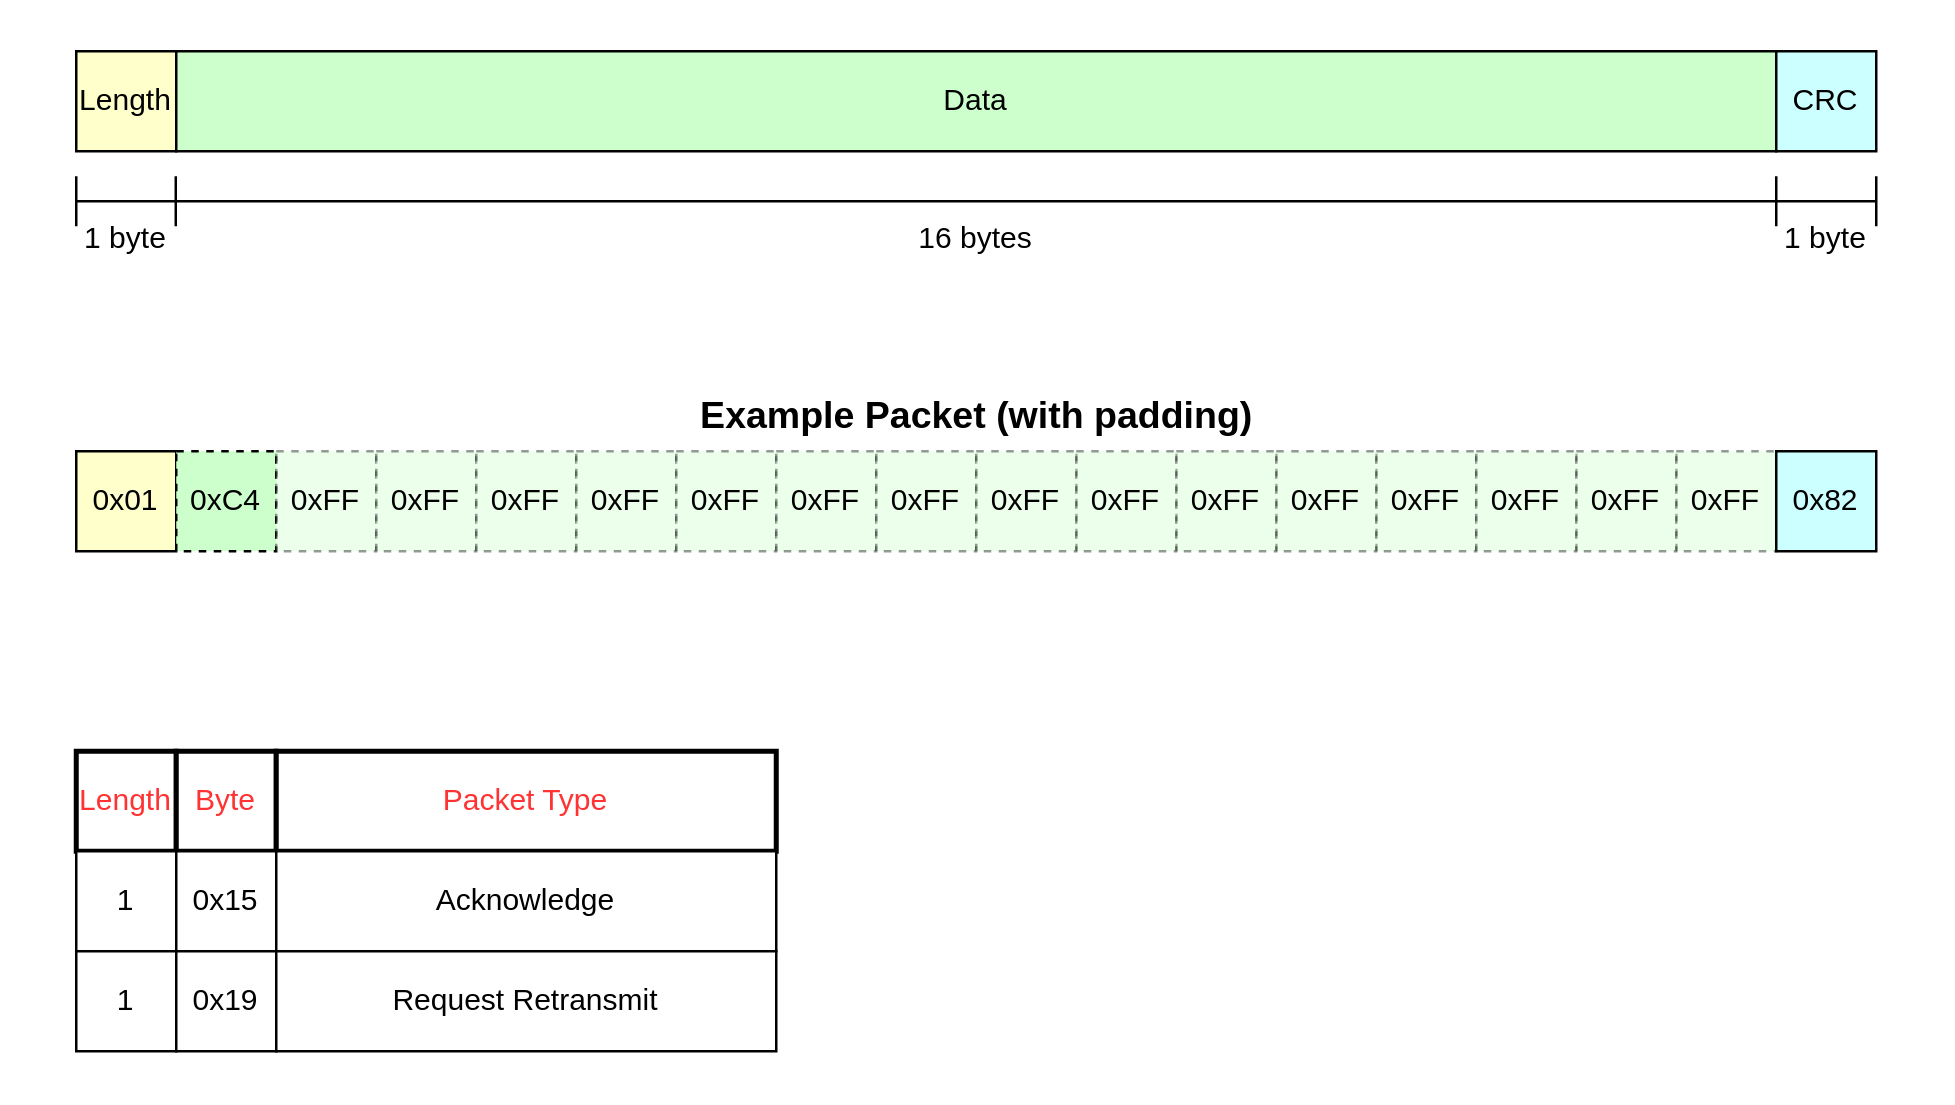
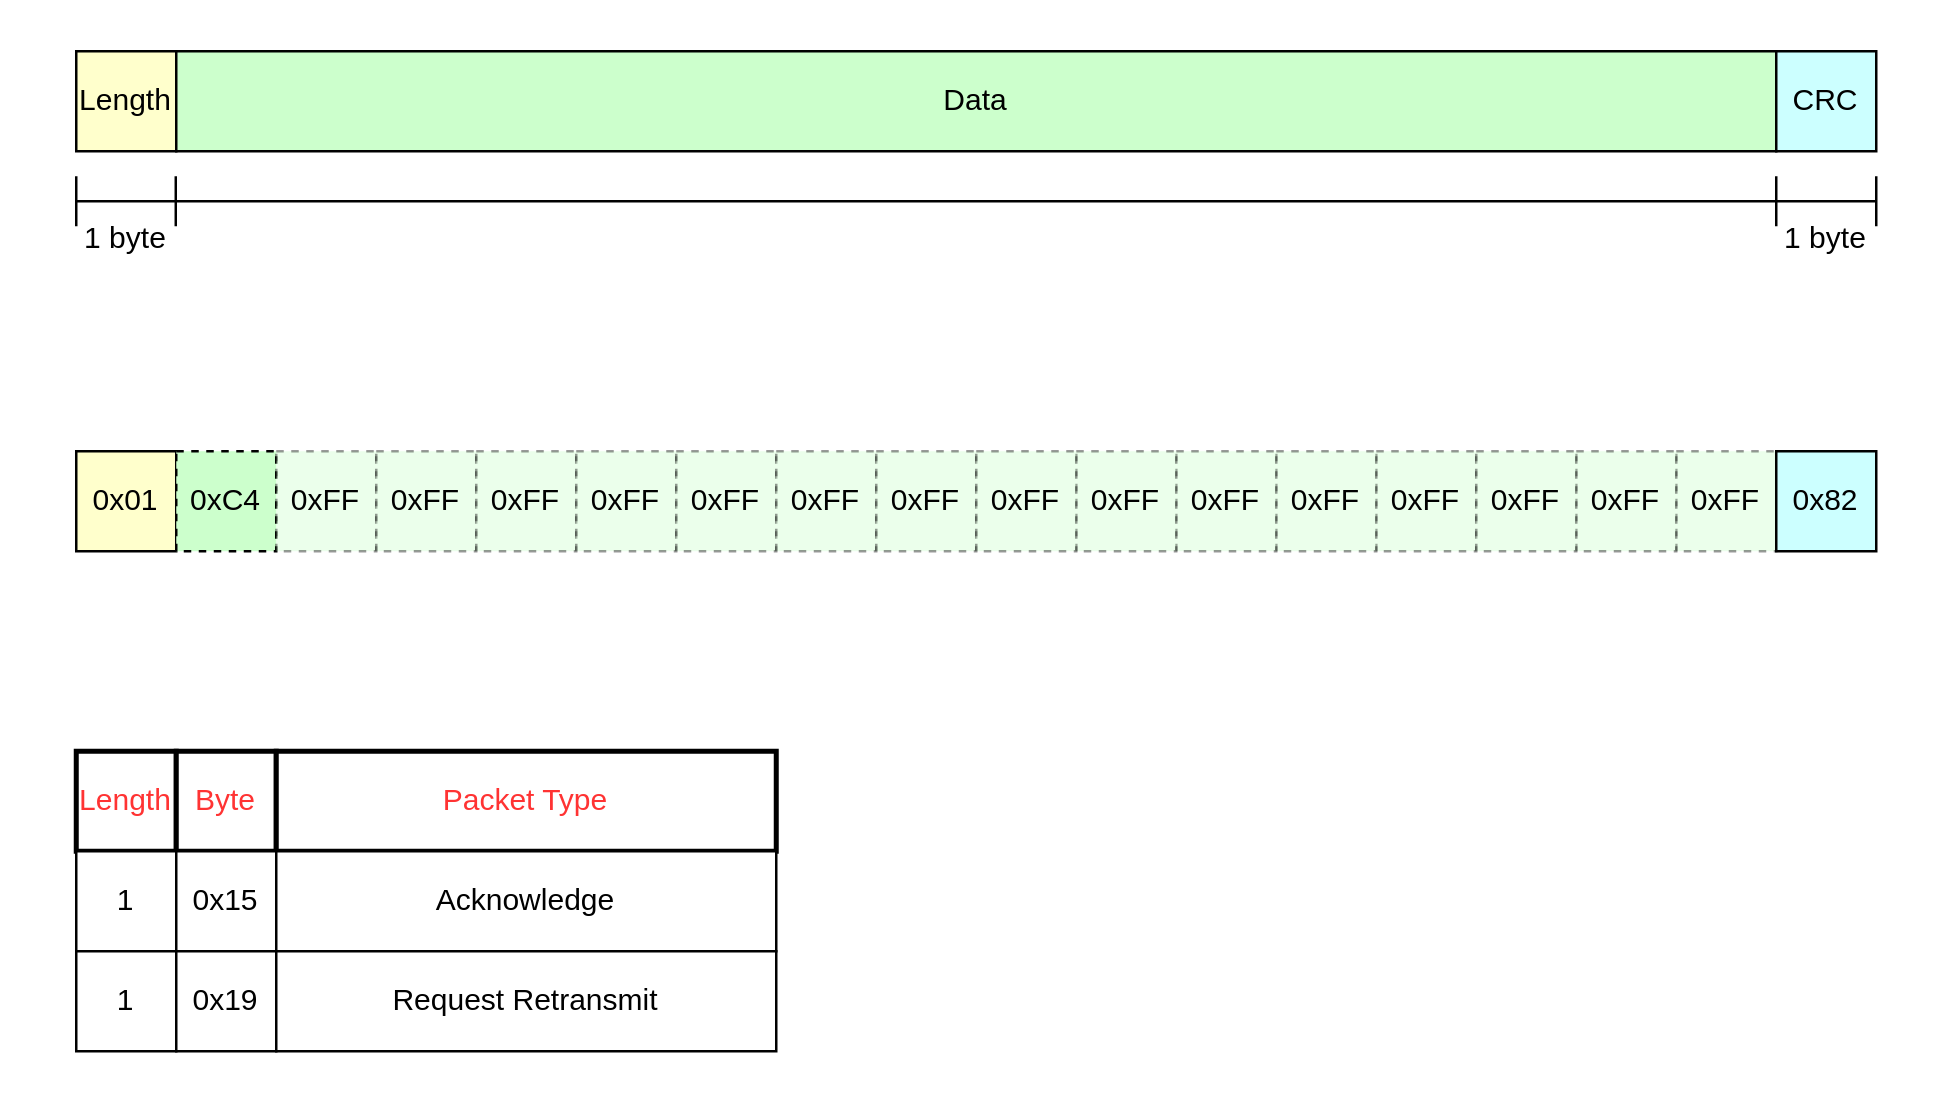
(976, 239) -> none
(976, 414) -> none
